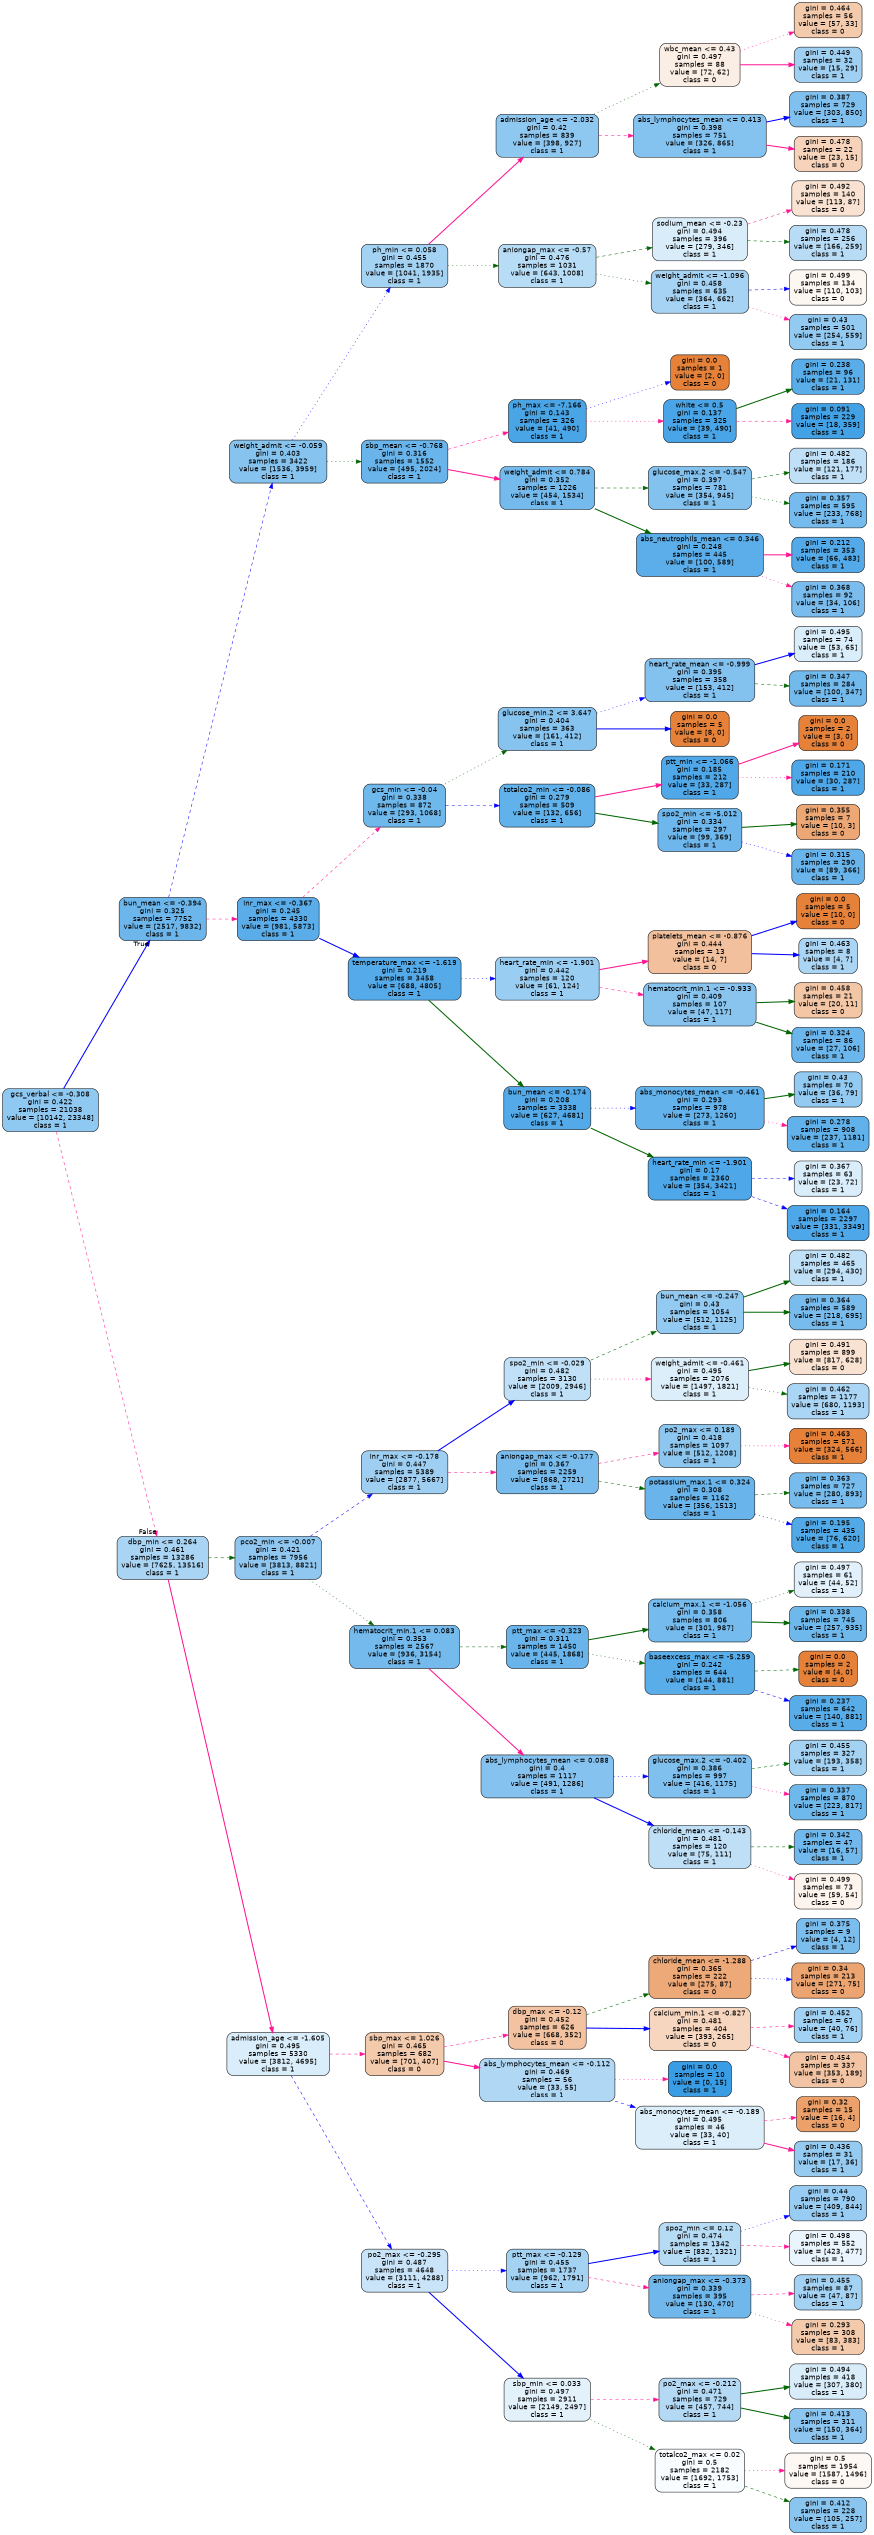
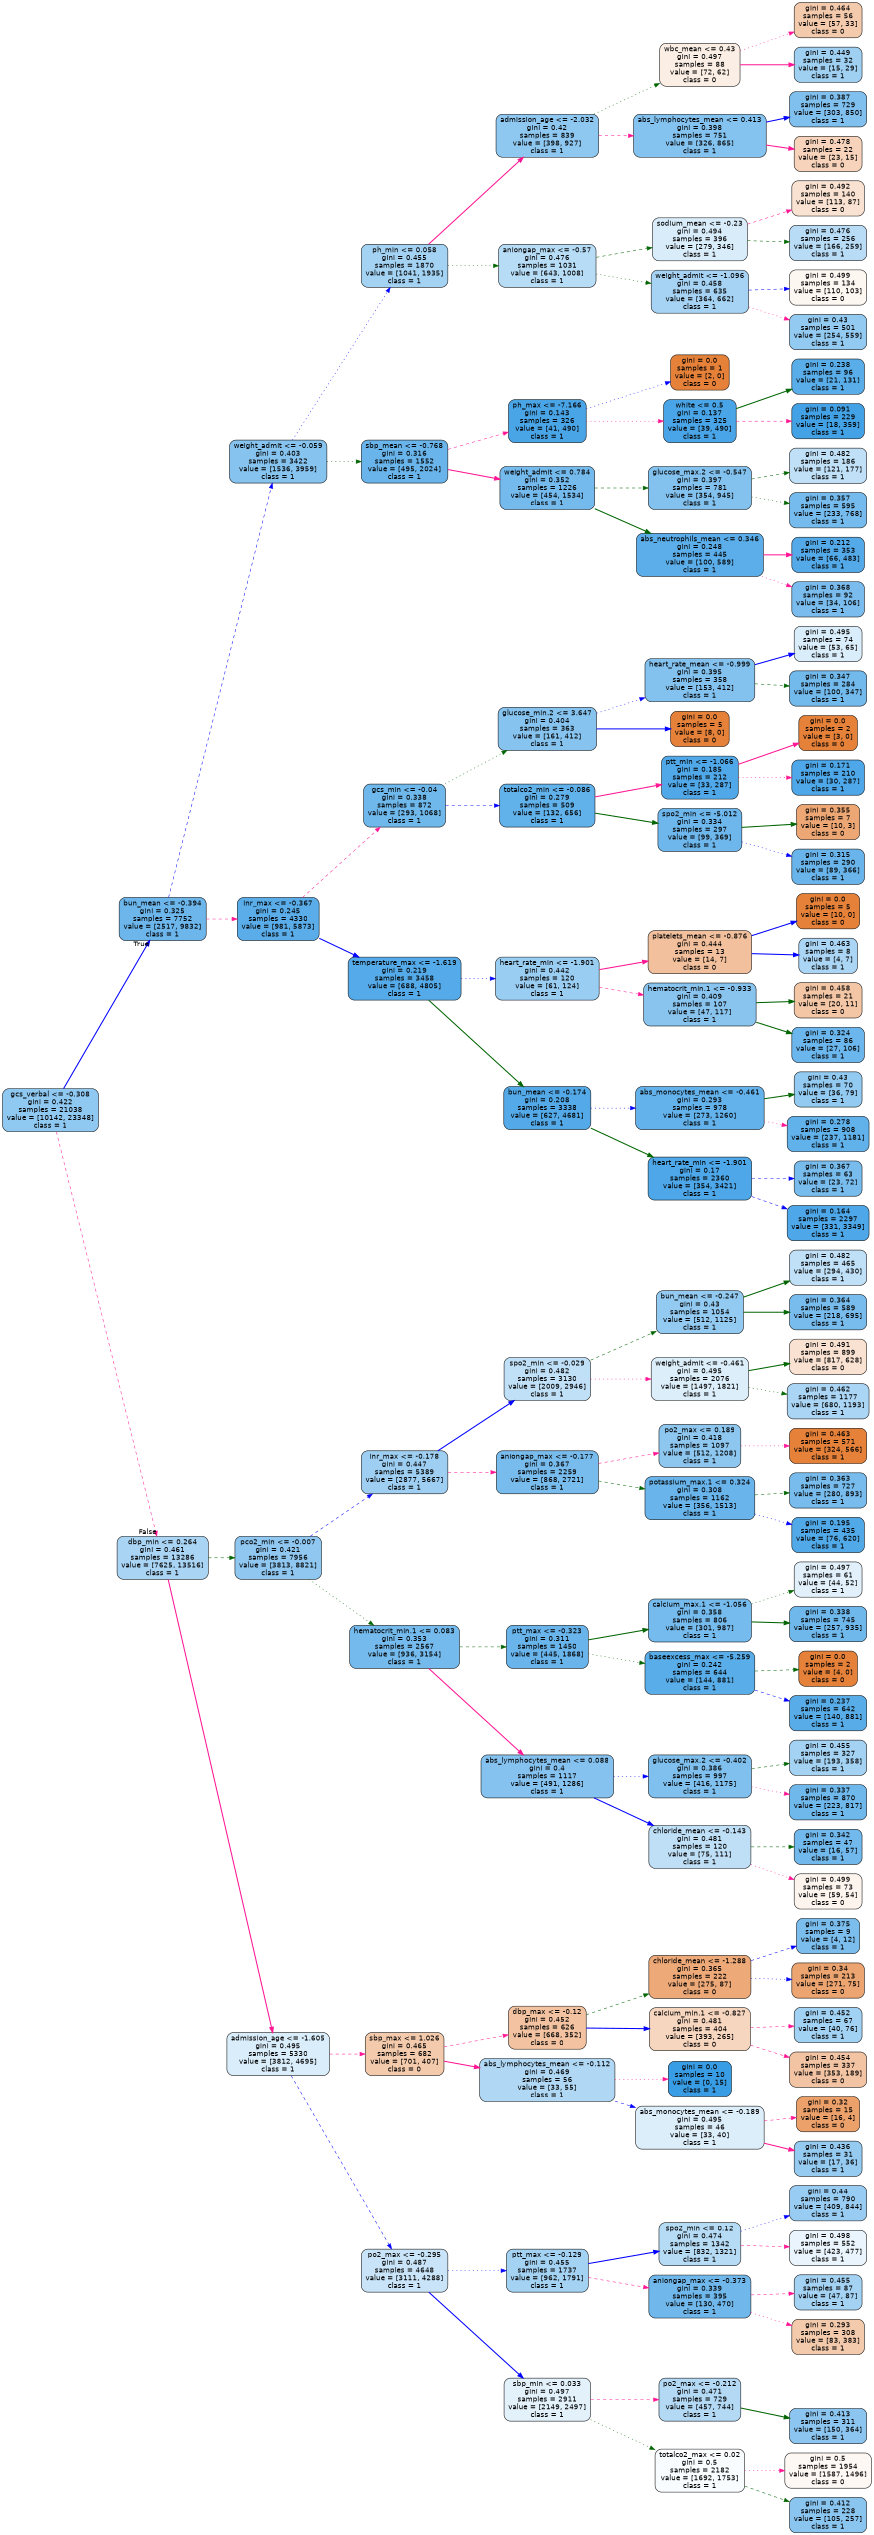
(828, 243) -> (828, 243)
(828, 1179) -> (828, 1179)
(828, 2382) -> none
